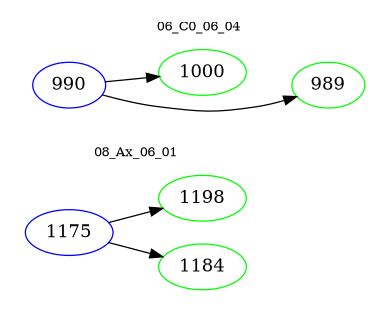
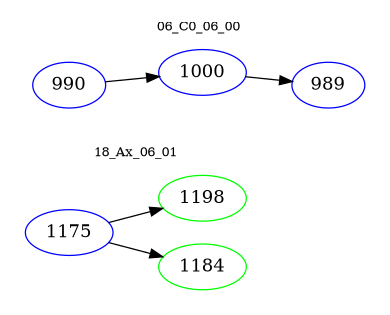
(199, 27) -> (199, 27)
(202, 72) -> (202, 72)
(328, 85) -> (328, 85)
(193, 110) -> (263, 78)
(136, 153) -> (136, 153)
